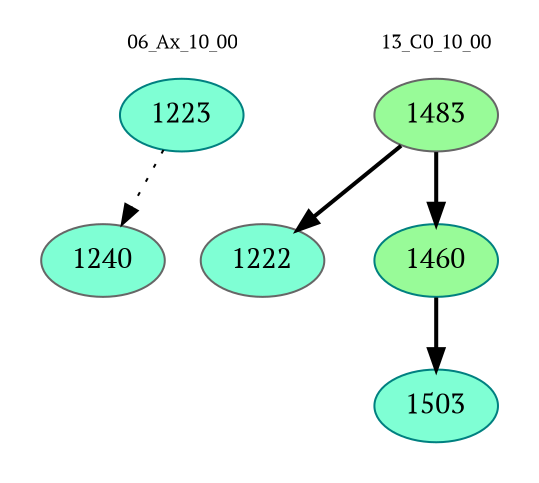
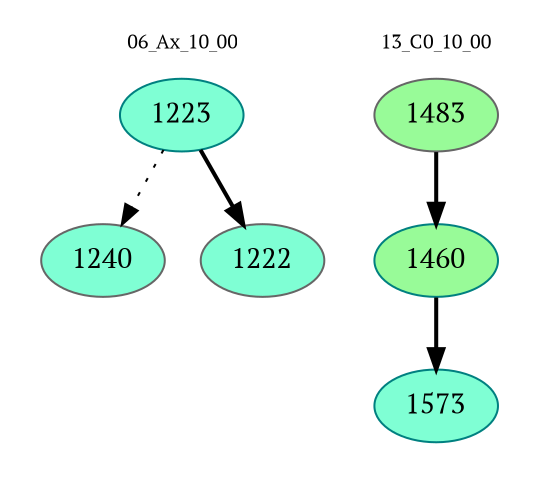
(370, 171) -> (217, 178)
(436, 406) -> (436, 406)
